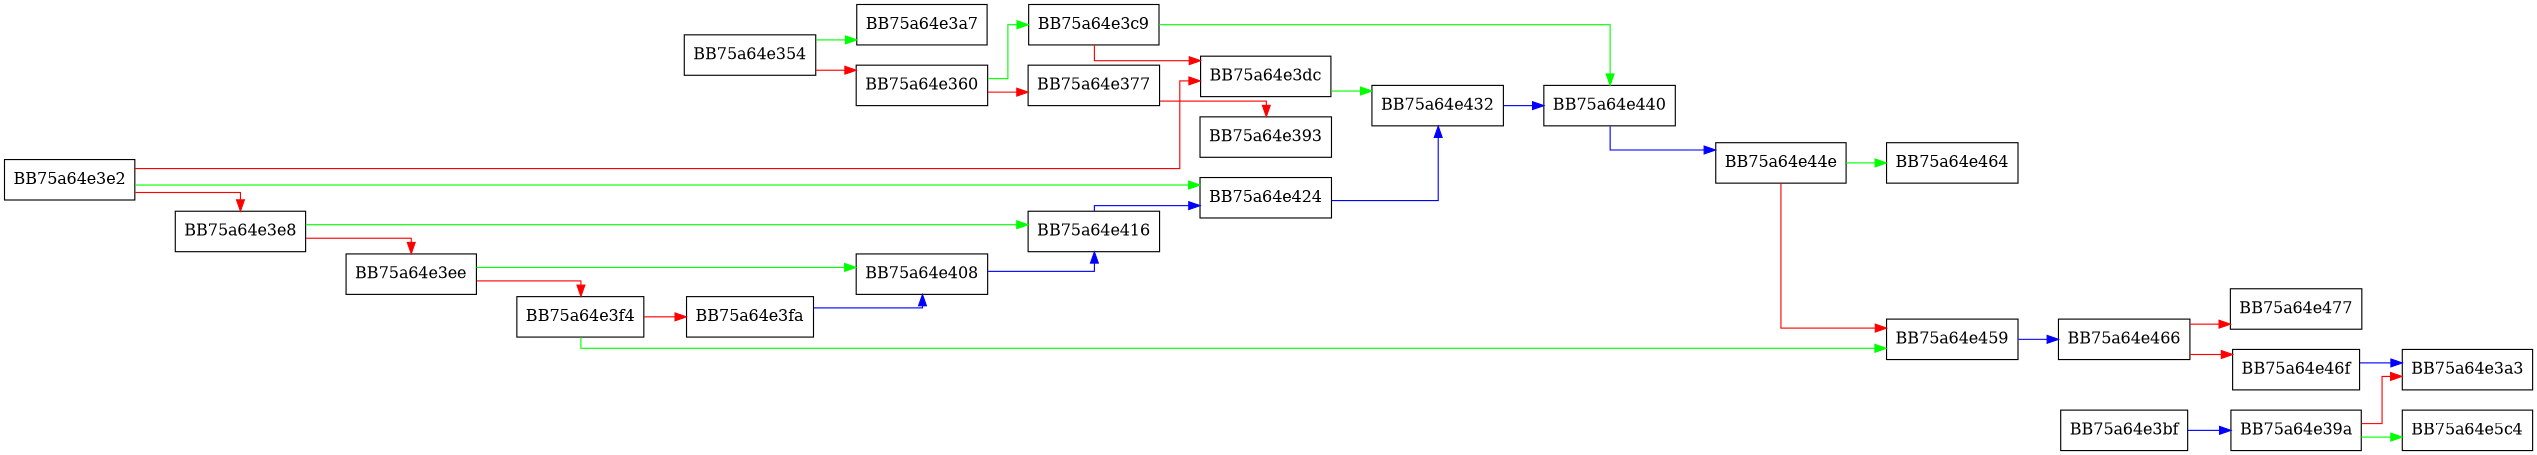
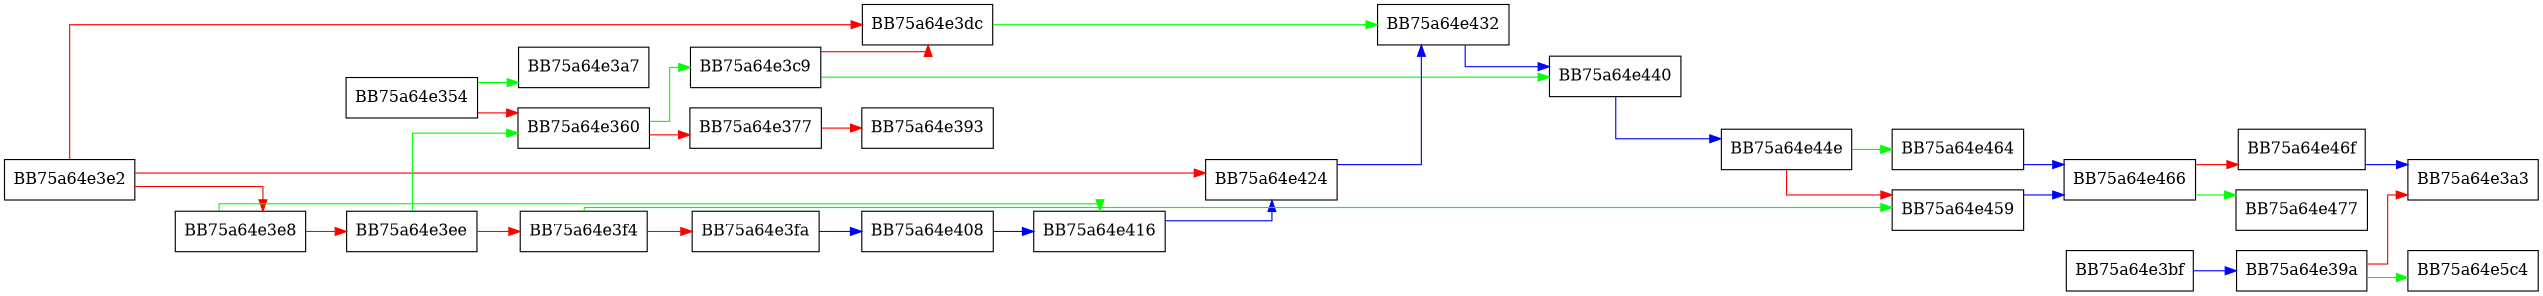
none -> (2038, 165)
(662, 185) -> (665, 173)
(661, 267) -> (421, 133)
(2205, 324) -> (2210, 195)
